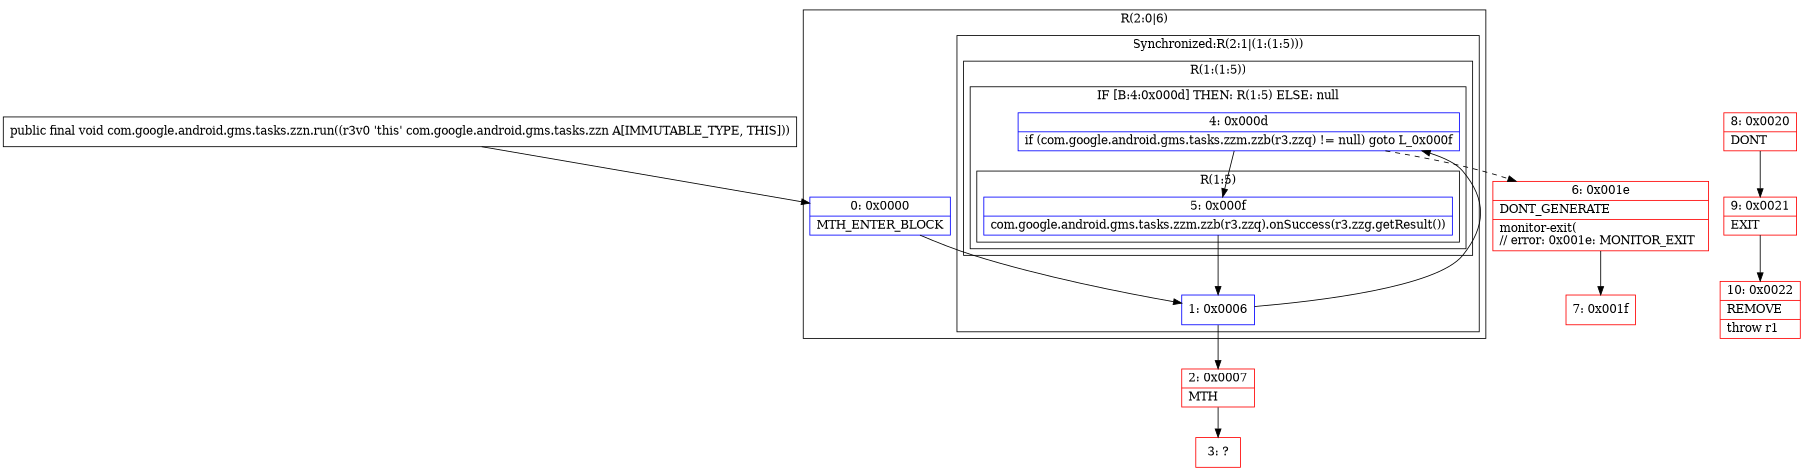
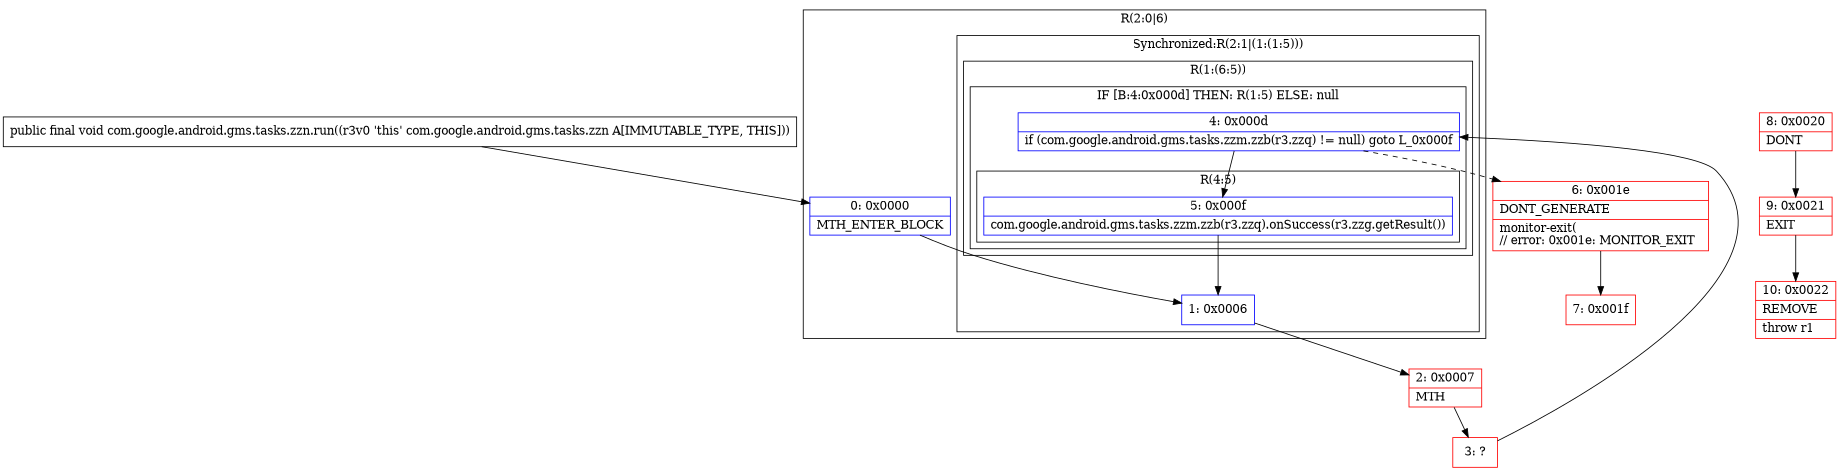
(1218, 71) -> (1218, 71)
(1218, 181) -> (1218, 181)
(1426, 277) -> (1734, 236)
